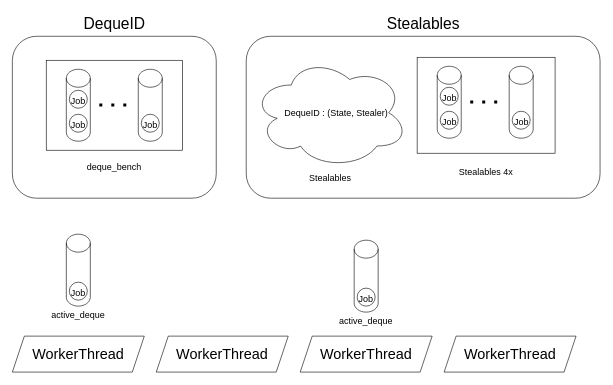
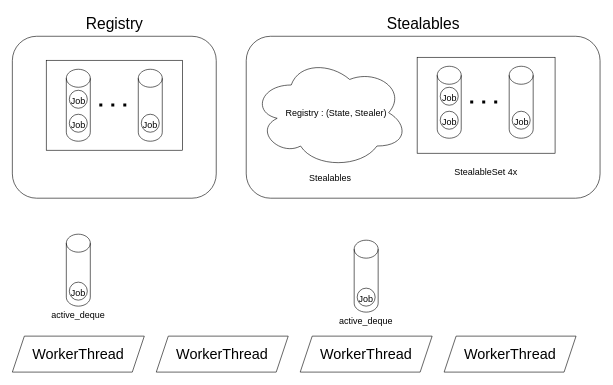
(115, 24) -> (115, 24)
(336, 113) -> (336, 113)
(114, 165) -> none
(486, 171) -> (486, 171)
